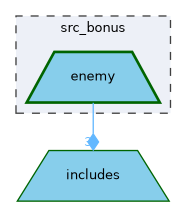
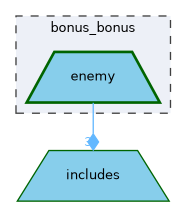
(93, 29) -> (93, 29)
